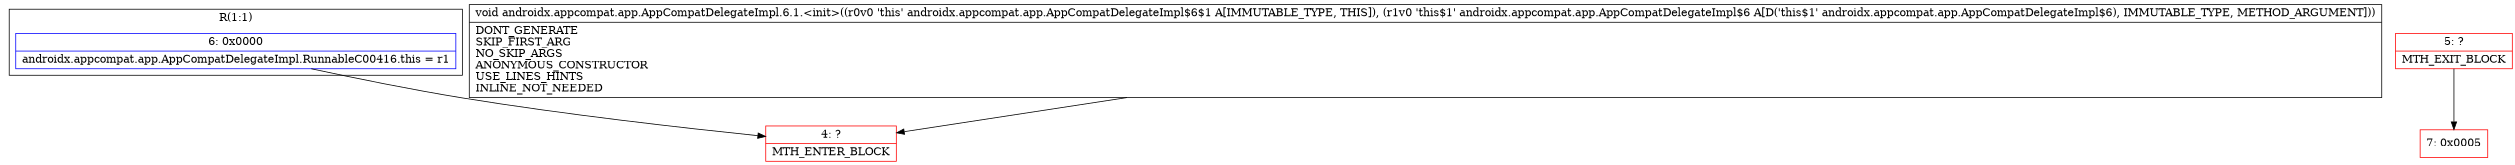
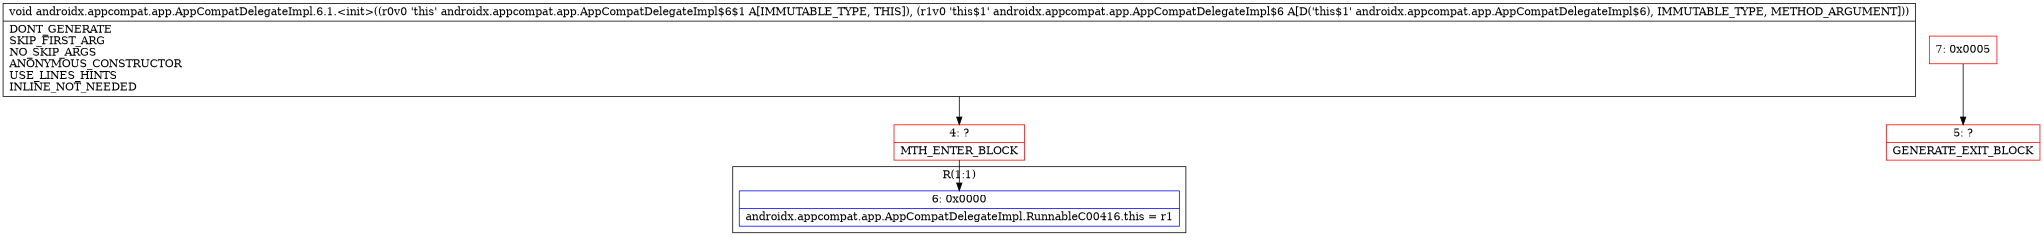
(2454, 60) -> (1963, 151)
(2454, 95) -> (1963, 90)
(534, 109) -> (959, 171)
